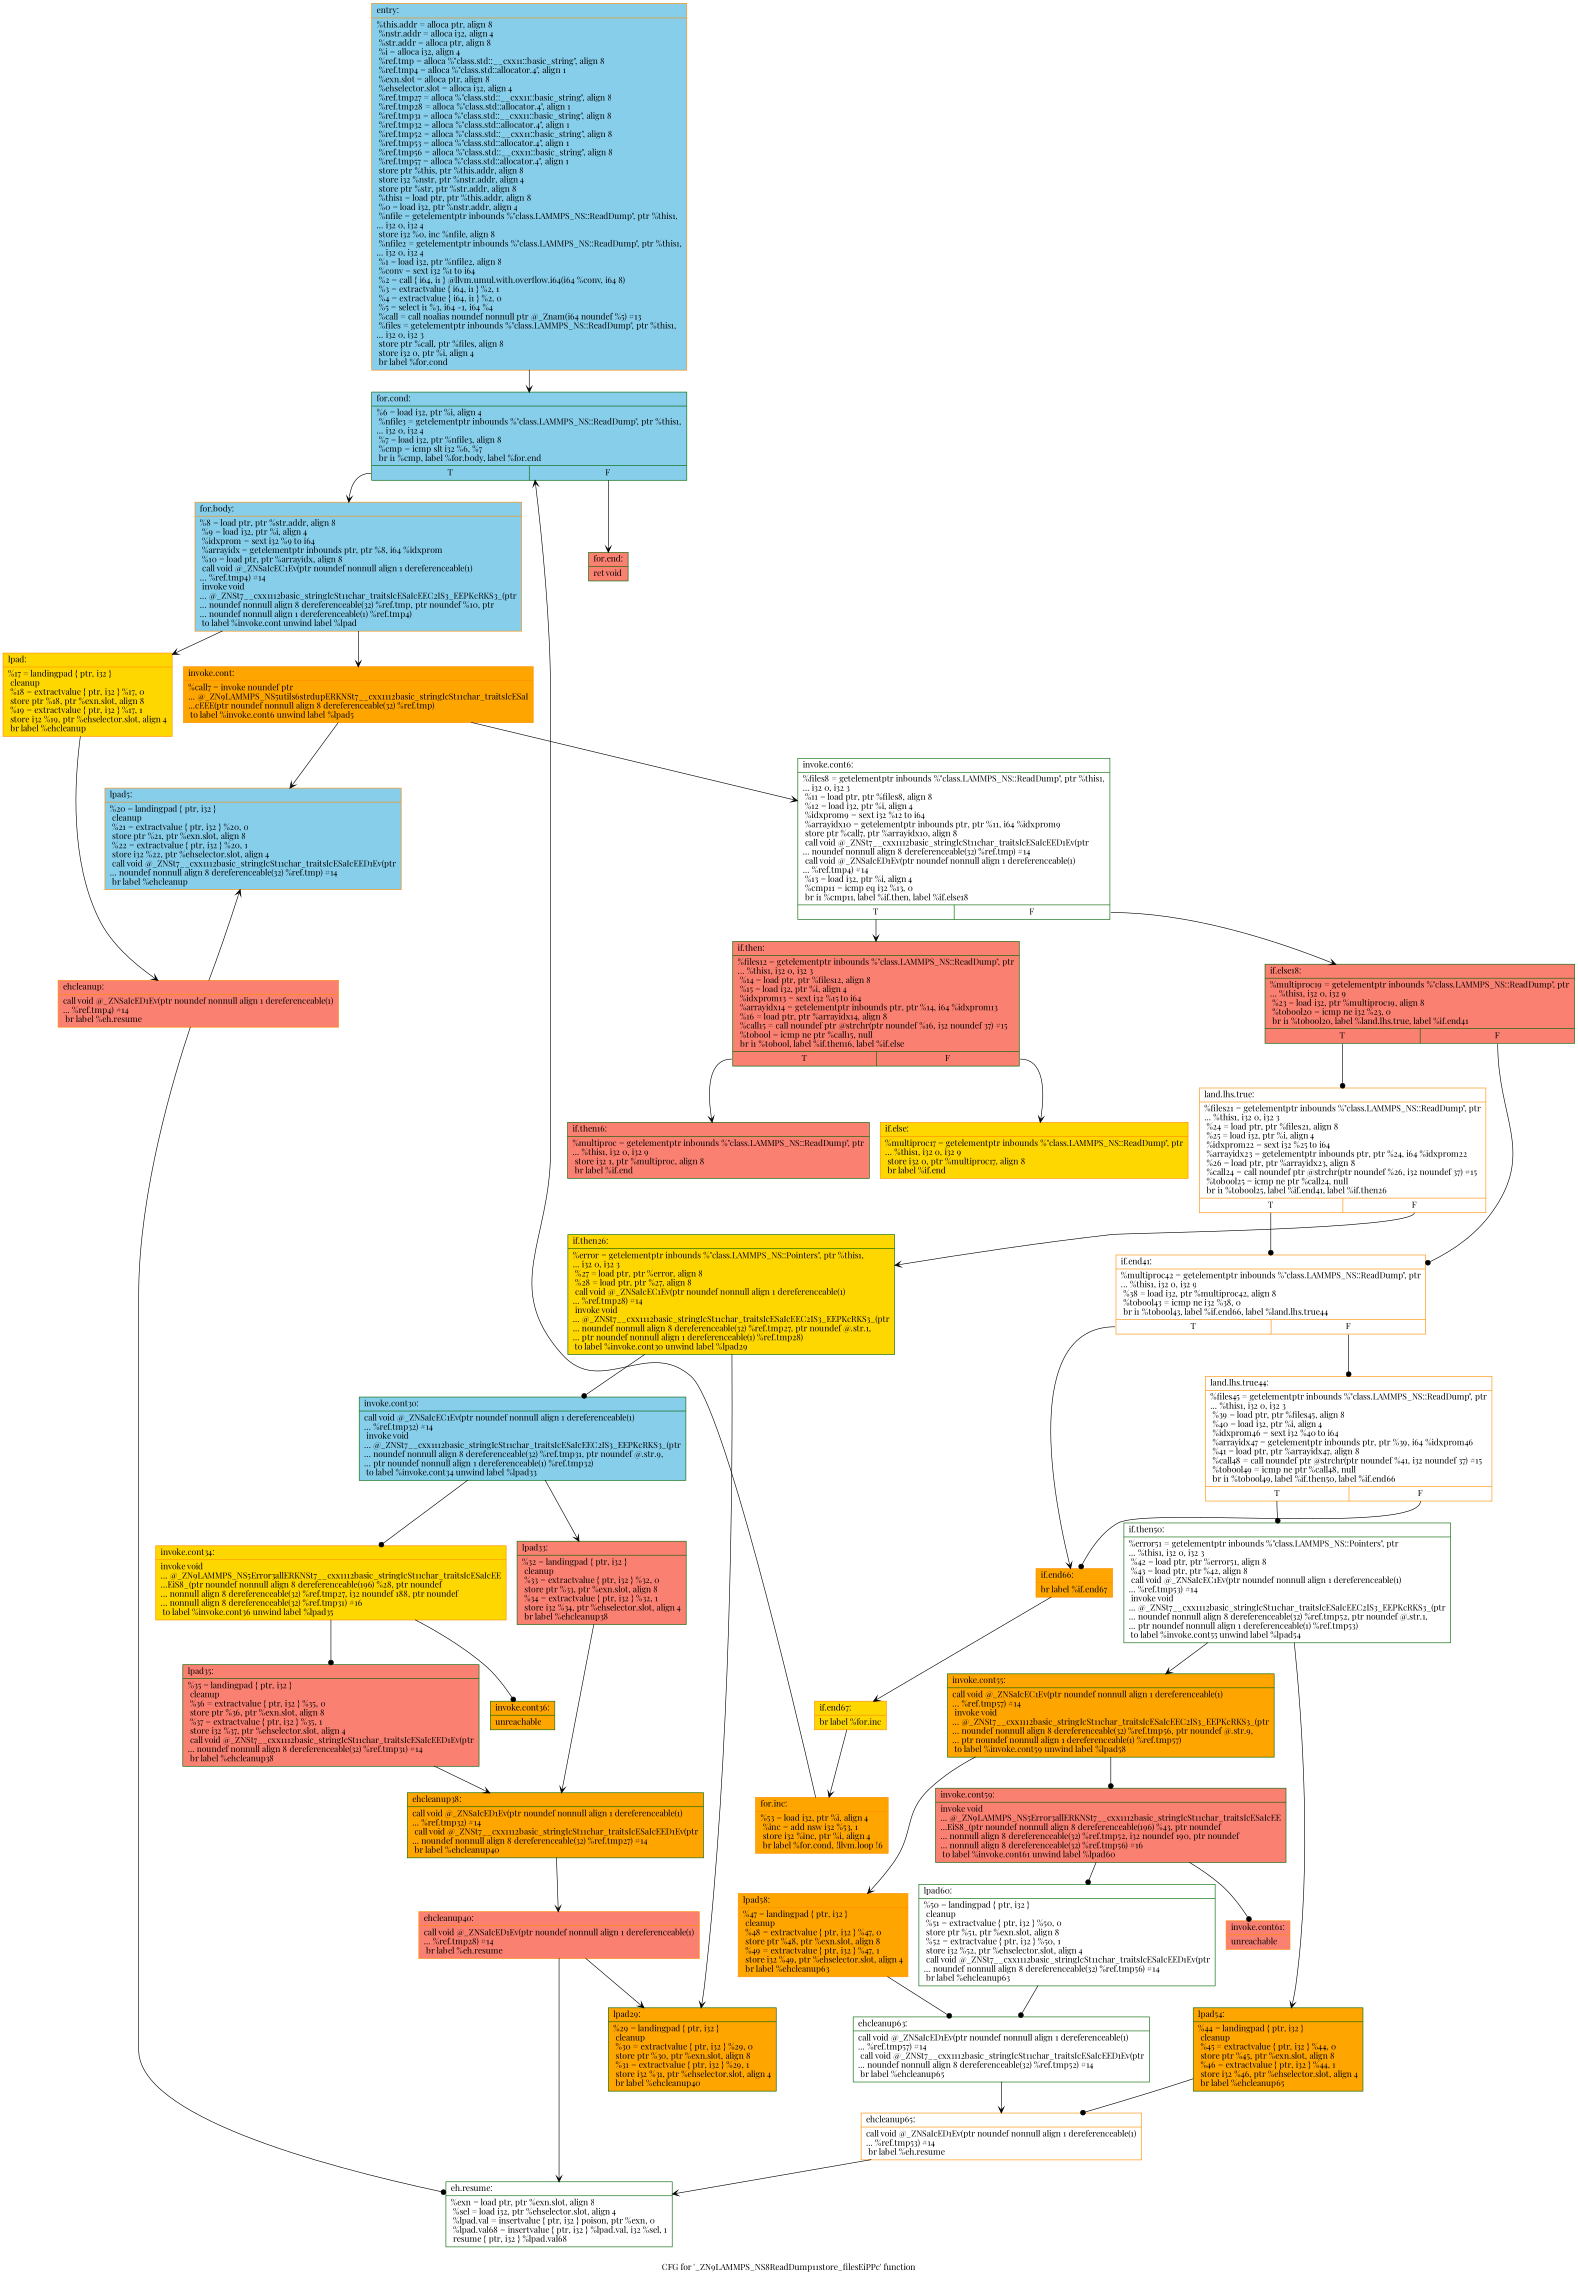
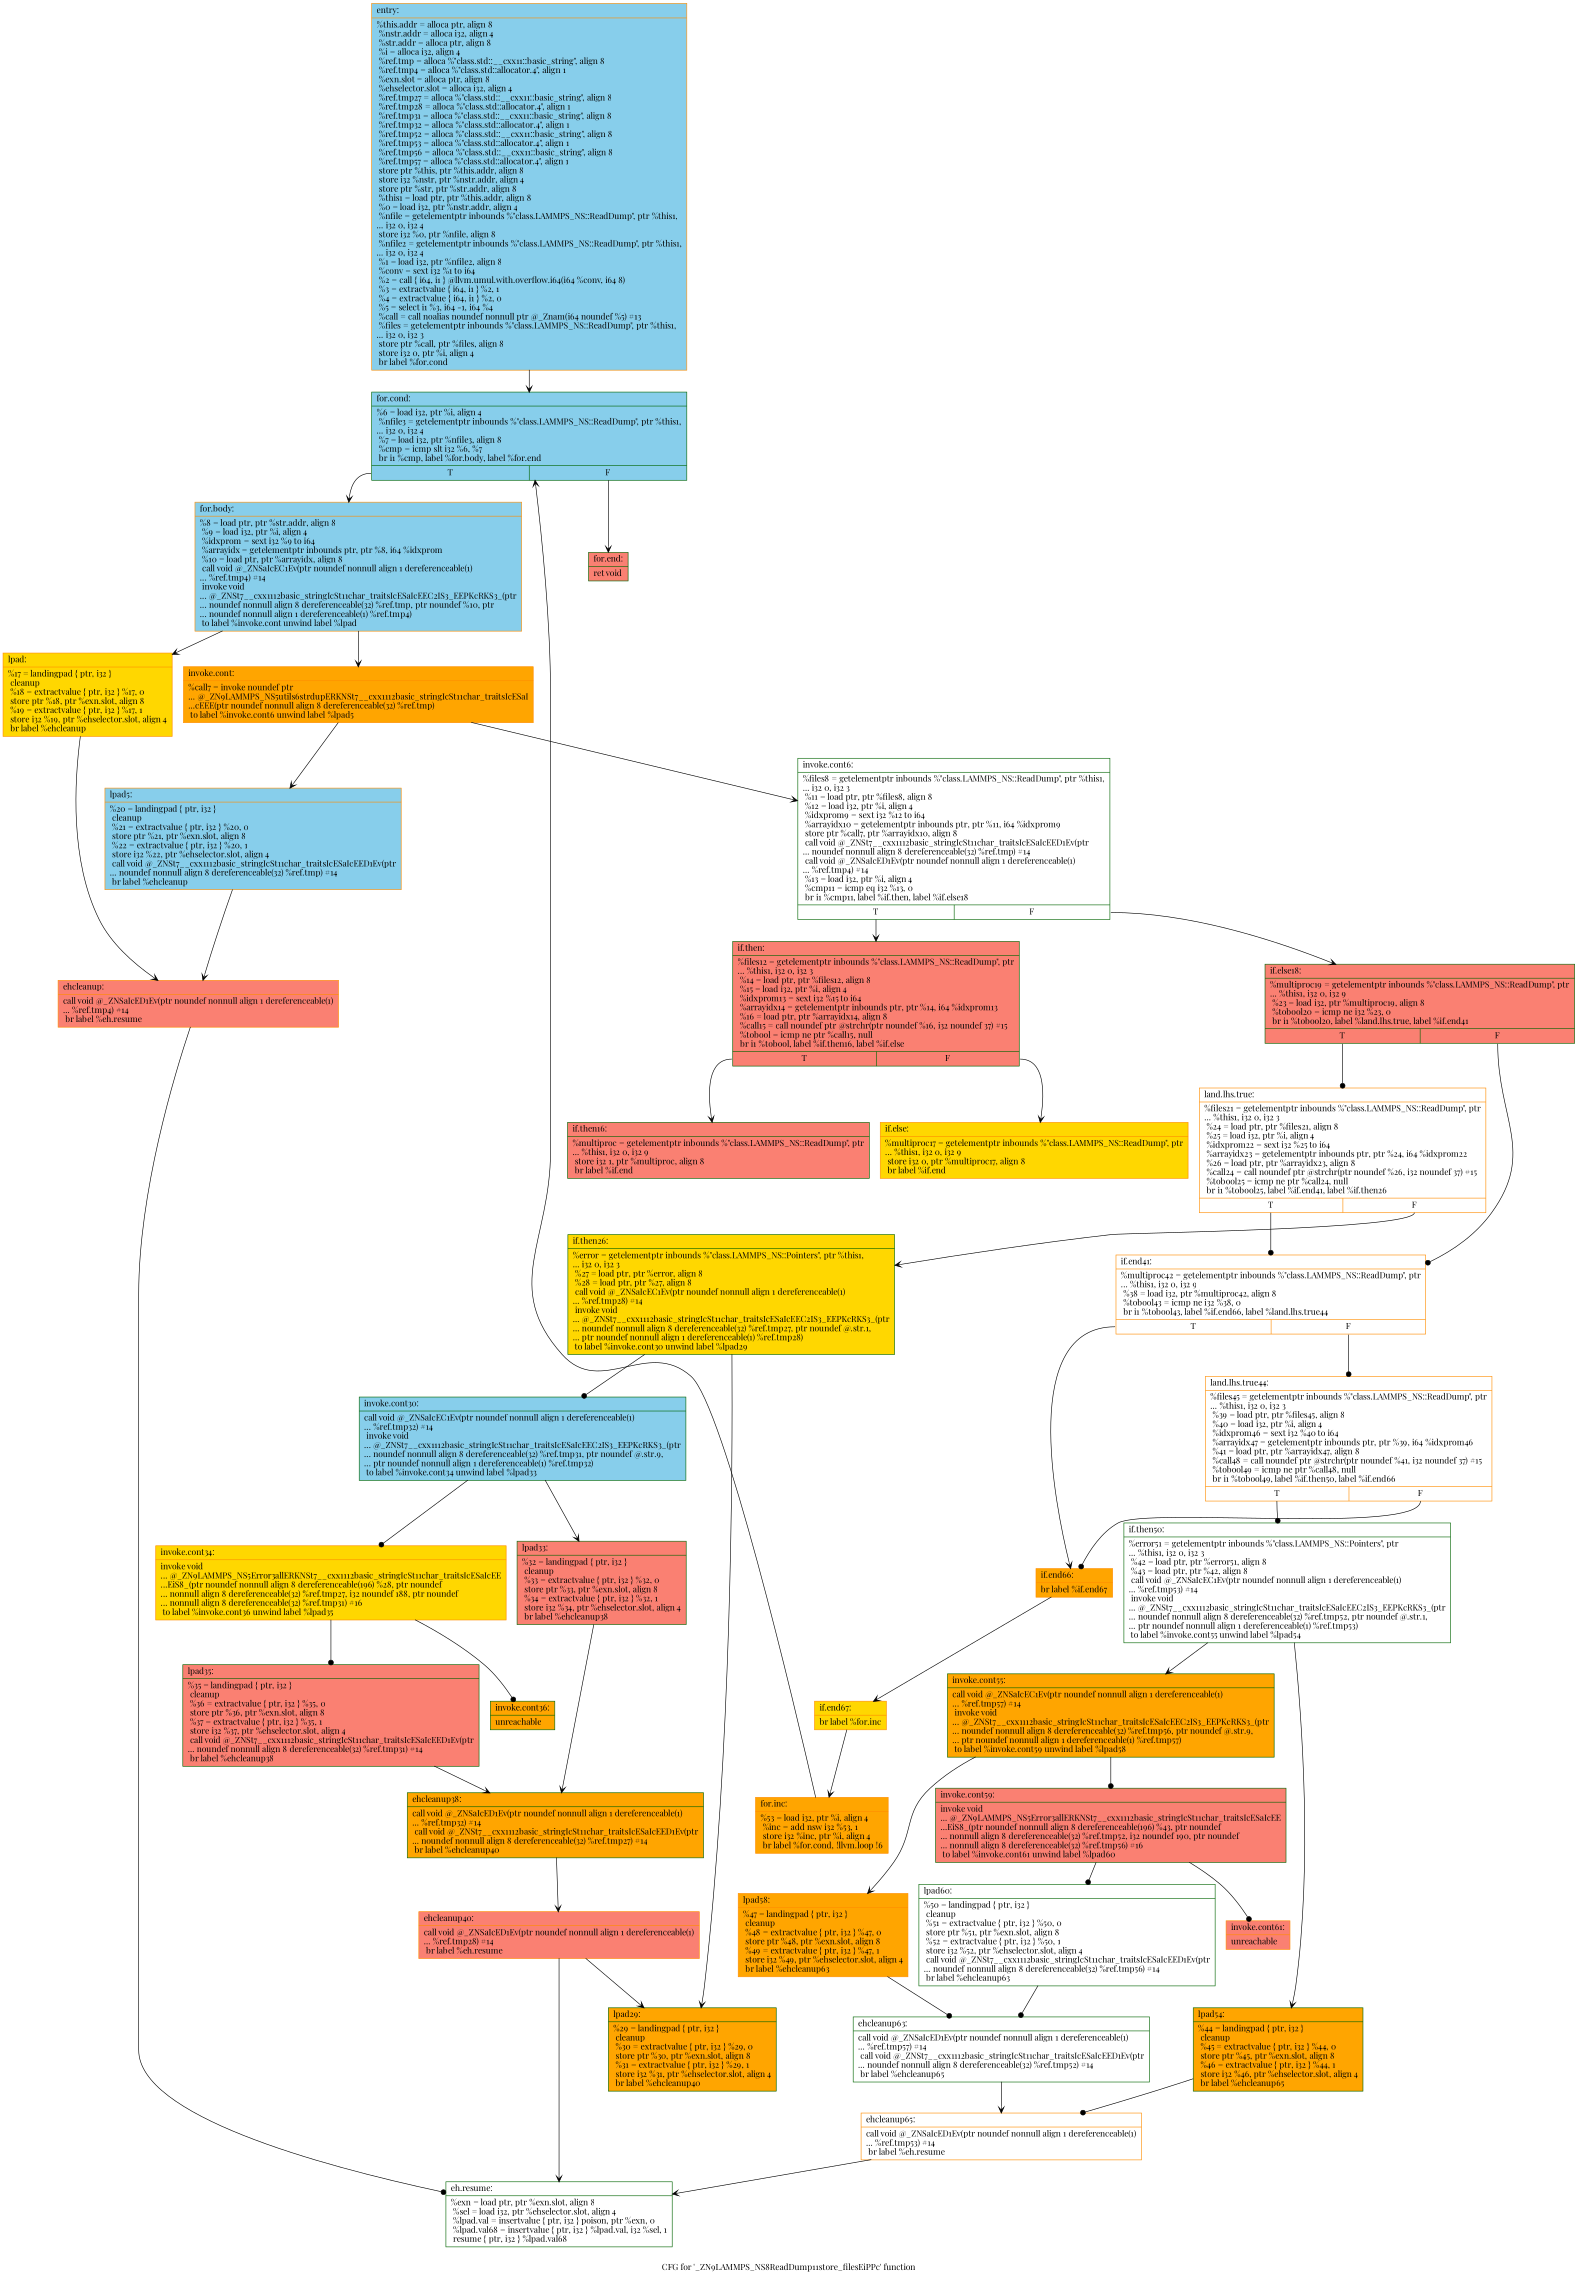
(436, 235) -> (436, 235)
(224, 938) -> (218, 932)
